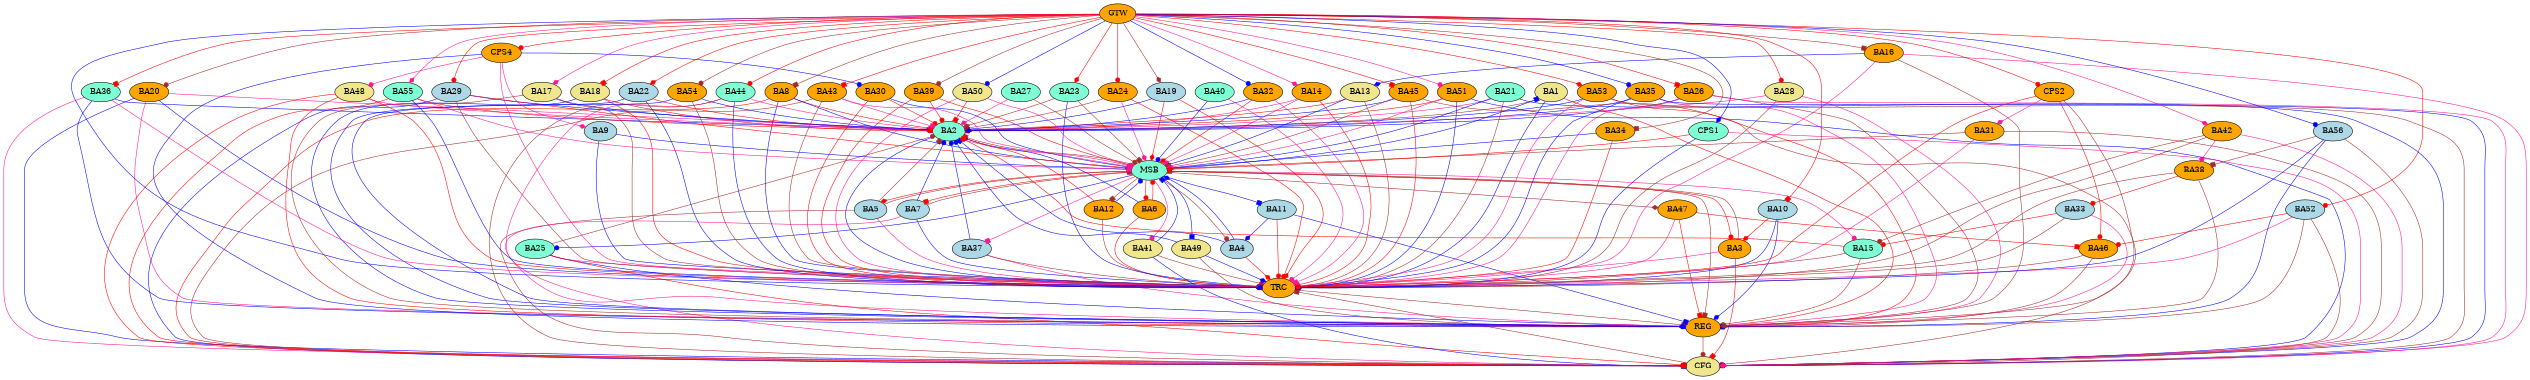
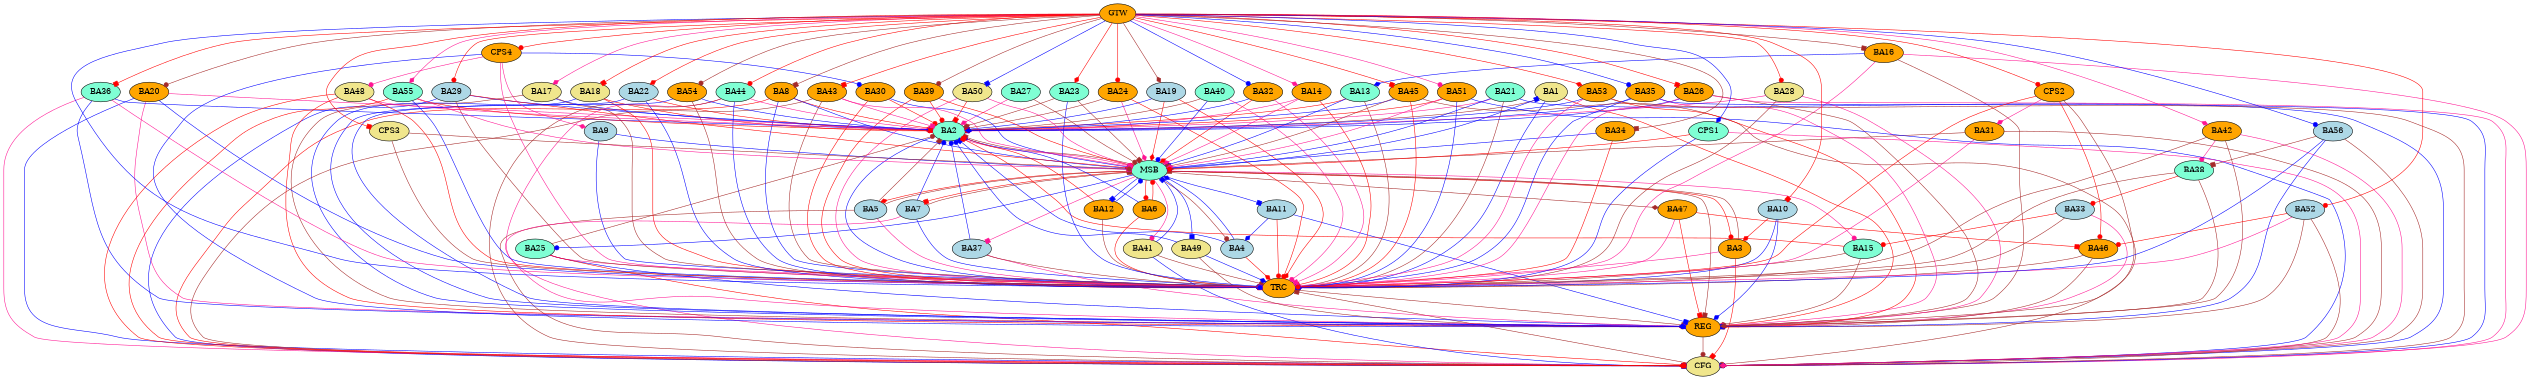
(1048, 51) -> (1048, 51)
(1360, 92) -> (1360, 92)
none -> (1086, 120)
none -> (389, 131)
(2194, 170) -> (2194, 170)
(2041, 181) -> (2217, 297)
(1126, 187) -> (1126, 187)
